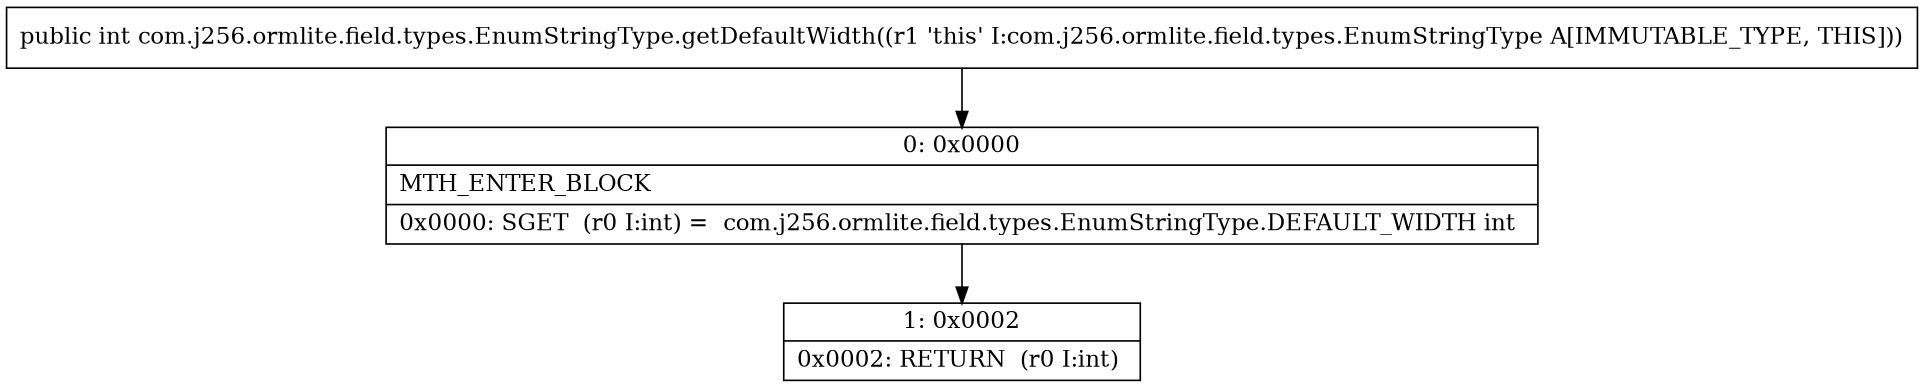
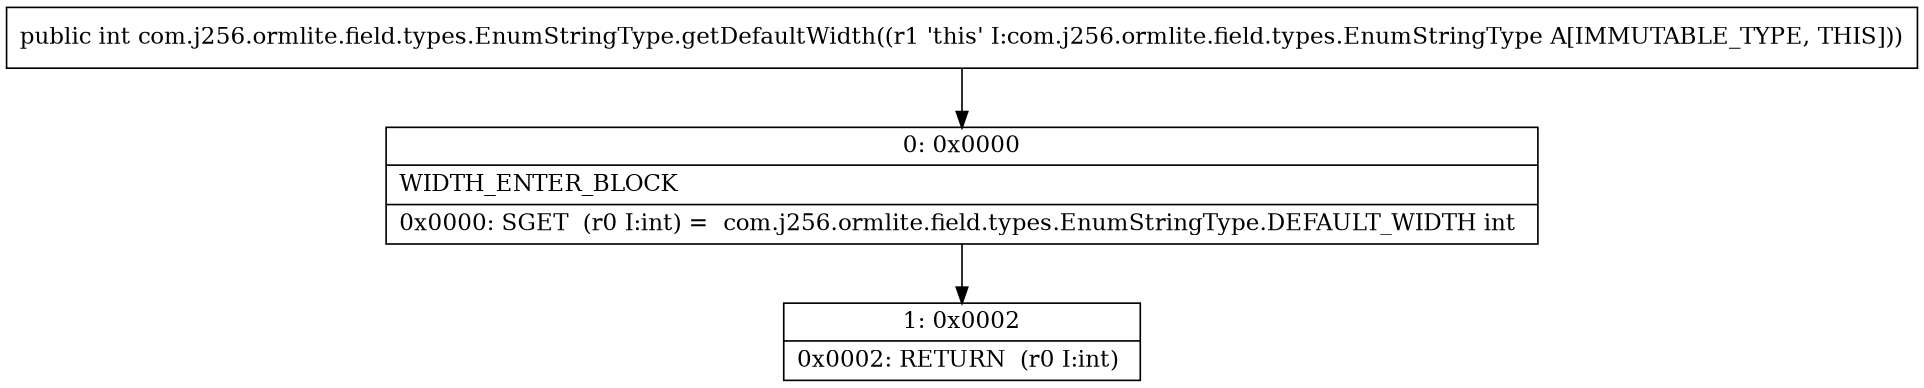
(526, 184) -> (539, 184)
